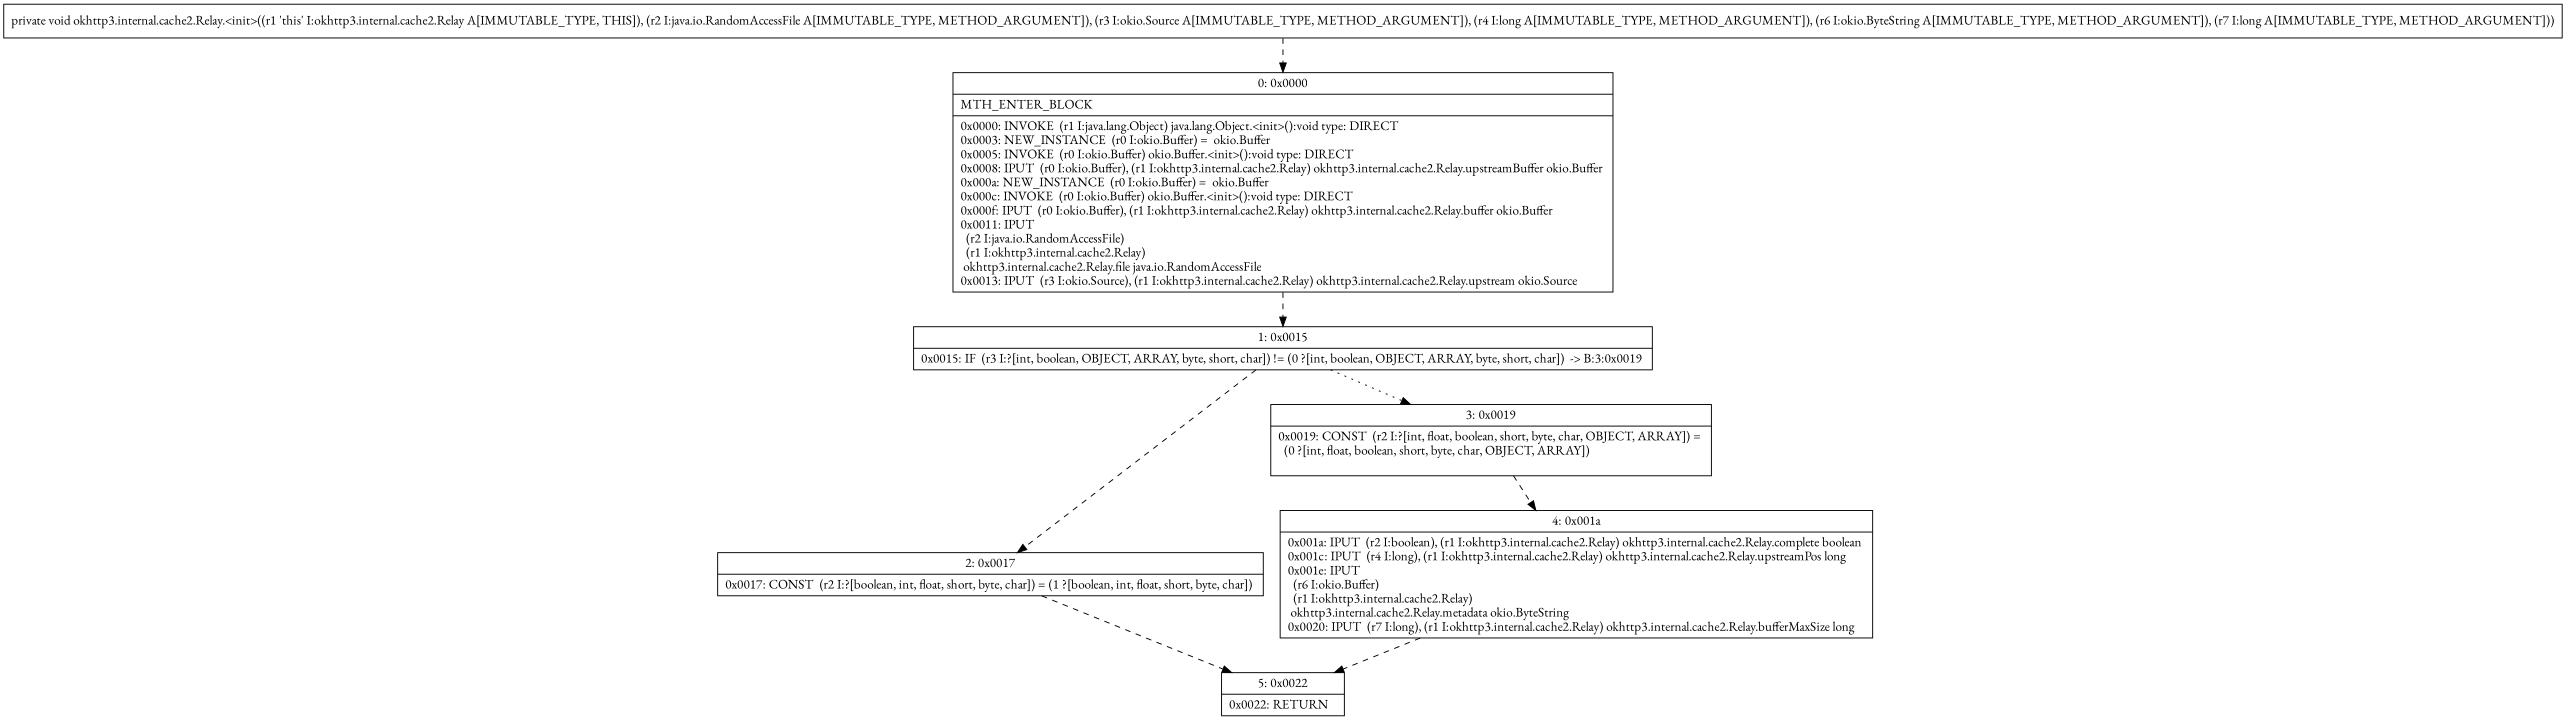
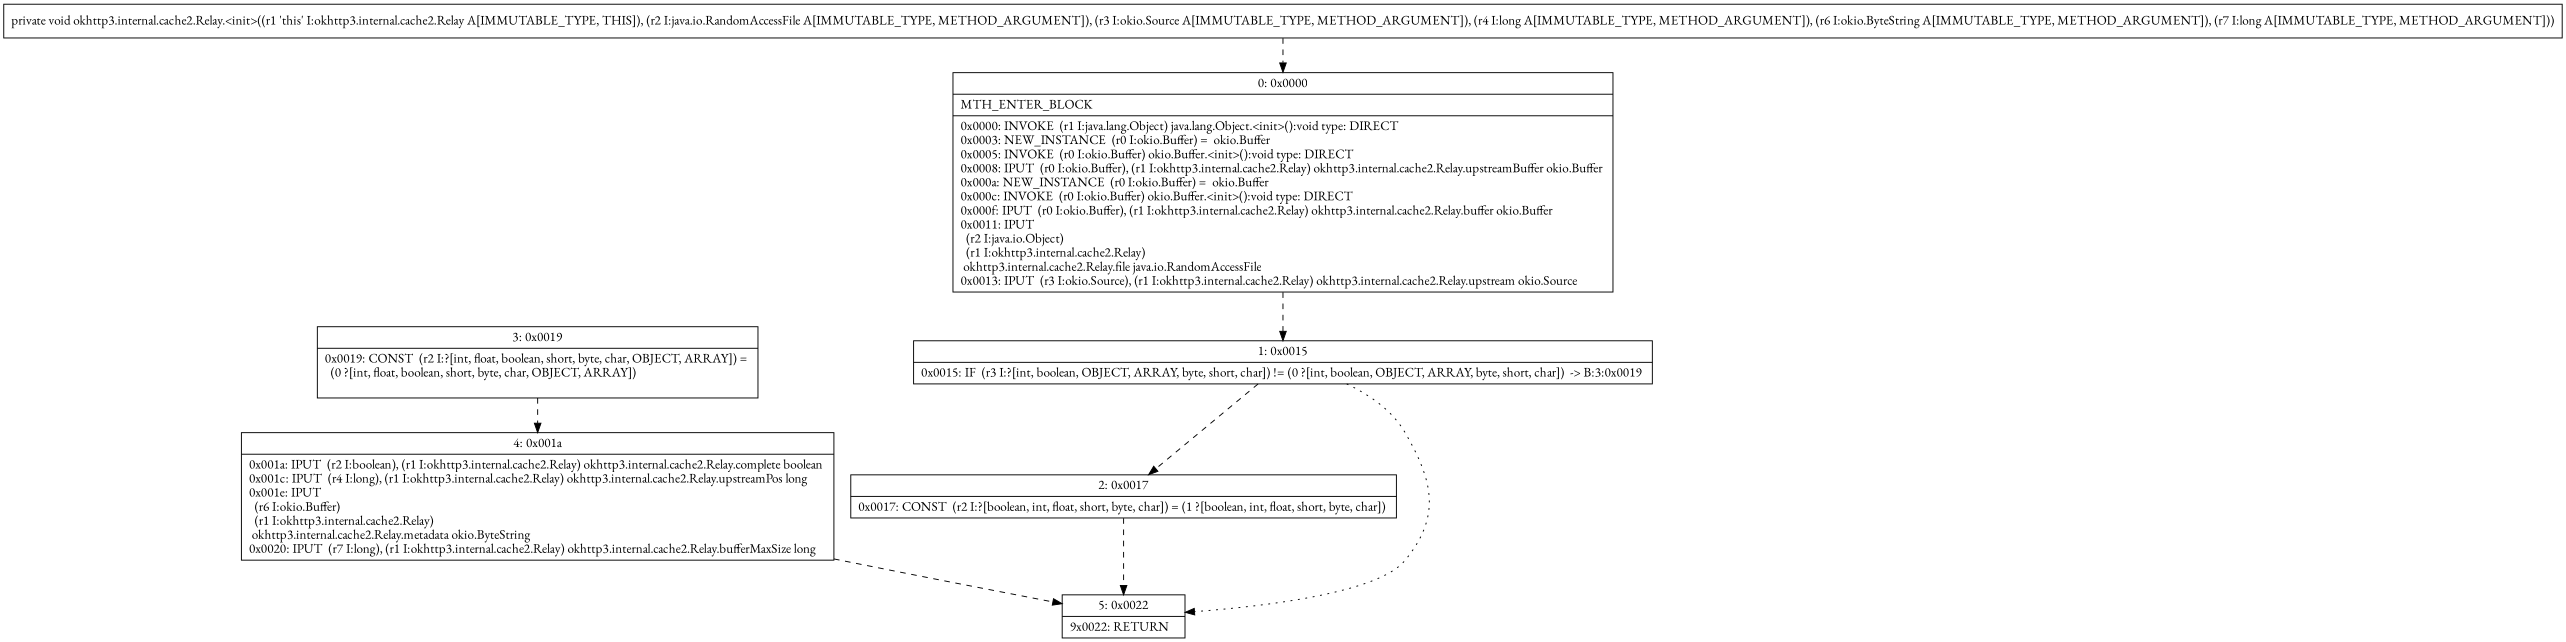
(1042, 239) -> (1012, 239)
(1366, 385) -> (1404, 562)
(1283, 705) -> (1124, 627)
